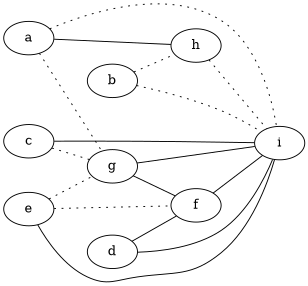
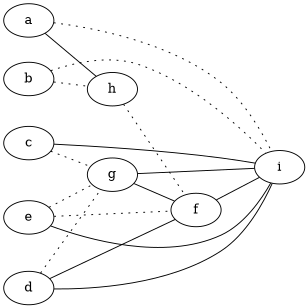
(238, 94) -> (151, 145)
(71, 102) -> (74, 227)
